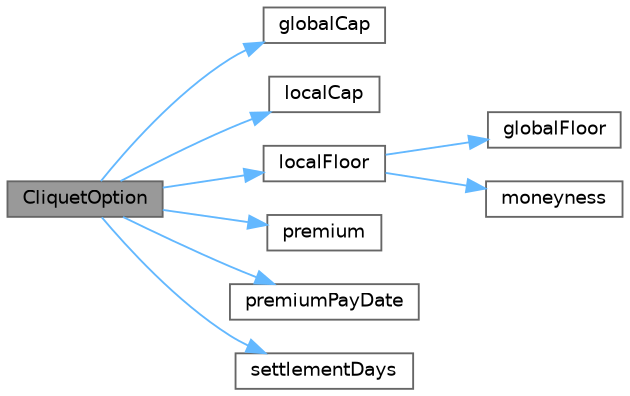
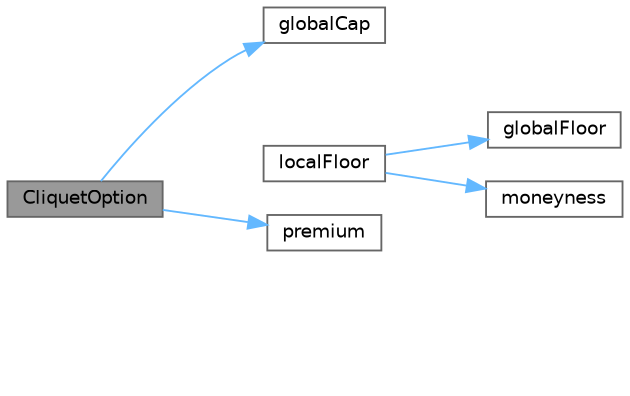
(324, 94) -> none
(204, 181) -> none
(324, 302) -> none
(324, 371) -> none
